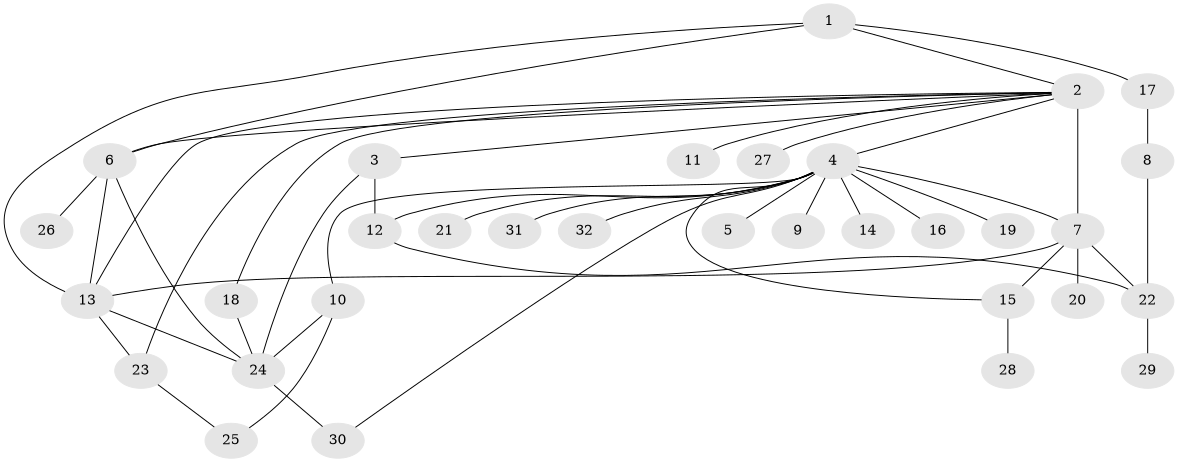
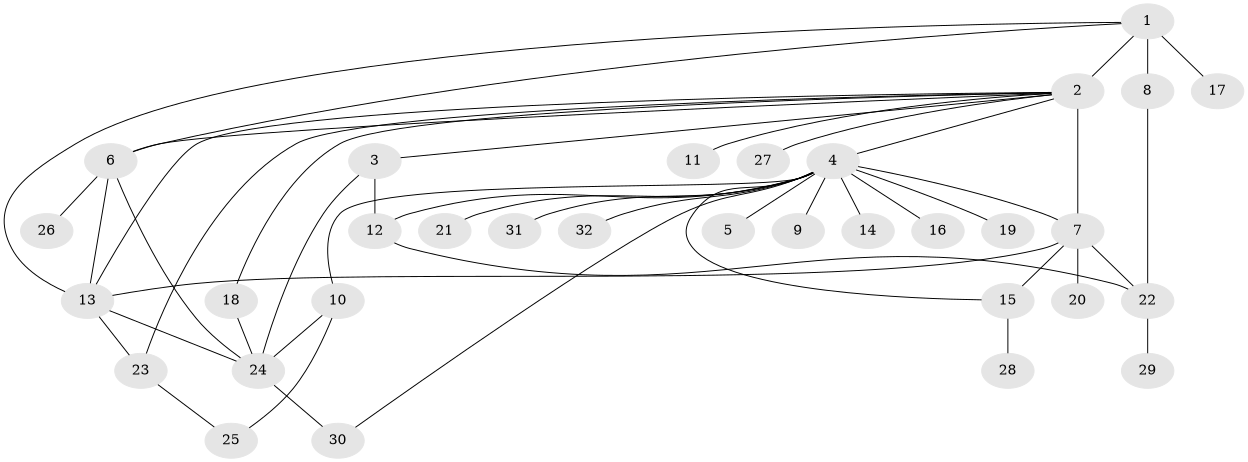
(1148, 126) -> (1148, 56)
